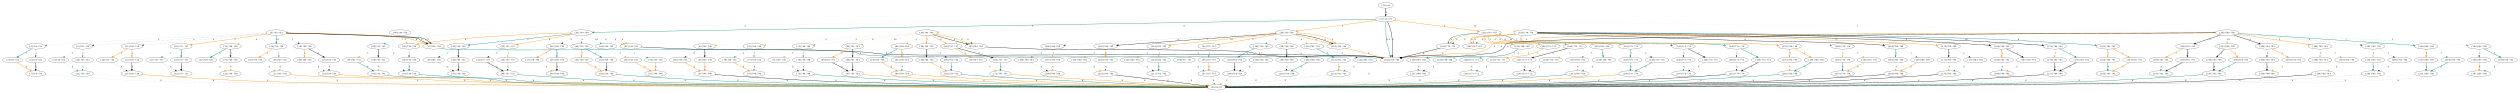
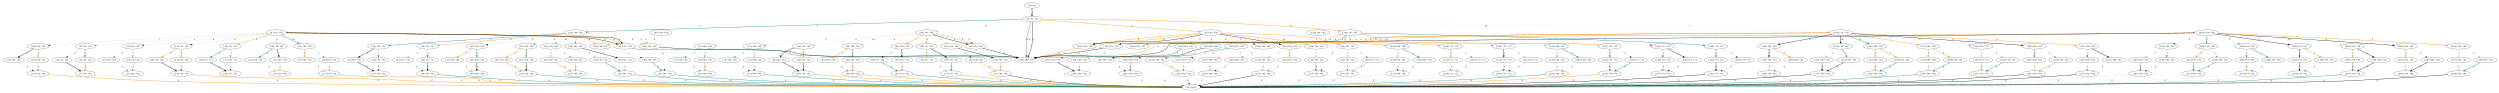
(1146, 53) -> (1316, 39)
none -> (2473, 66)
